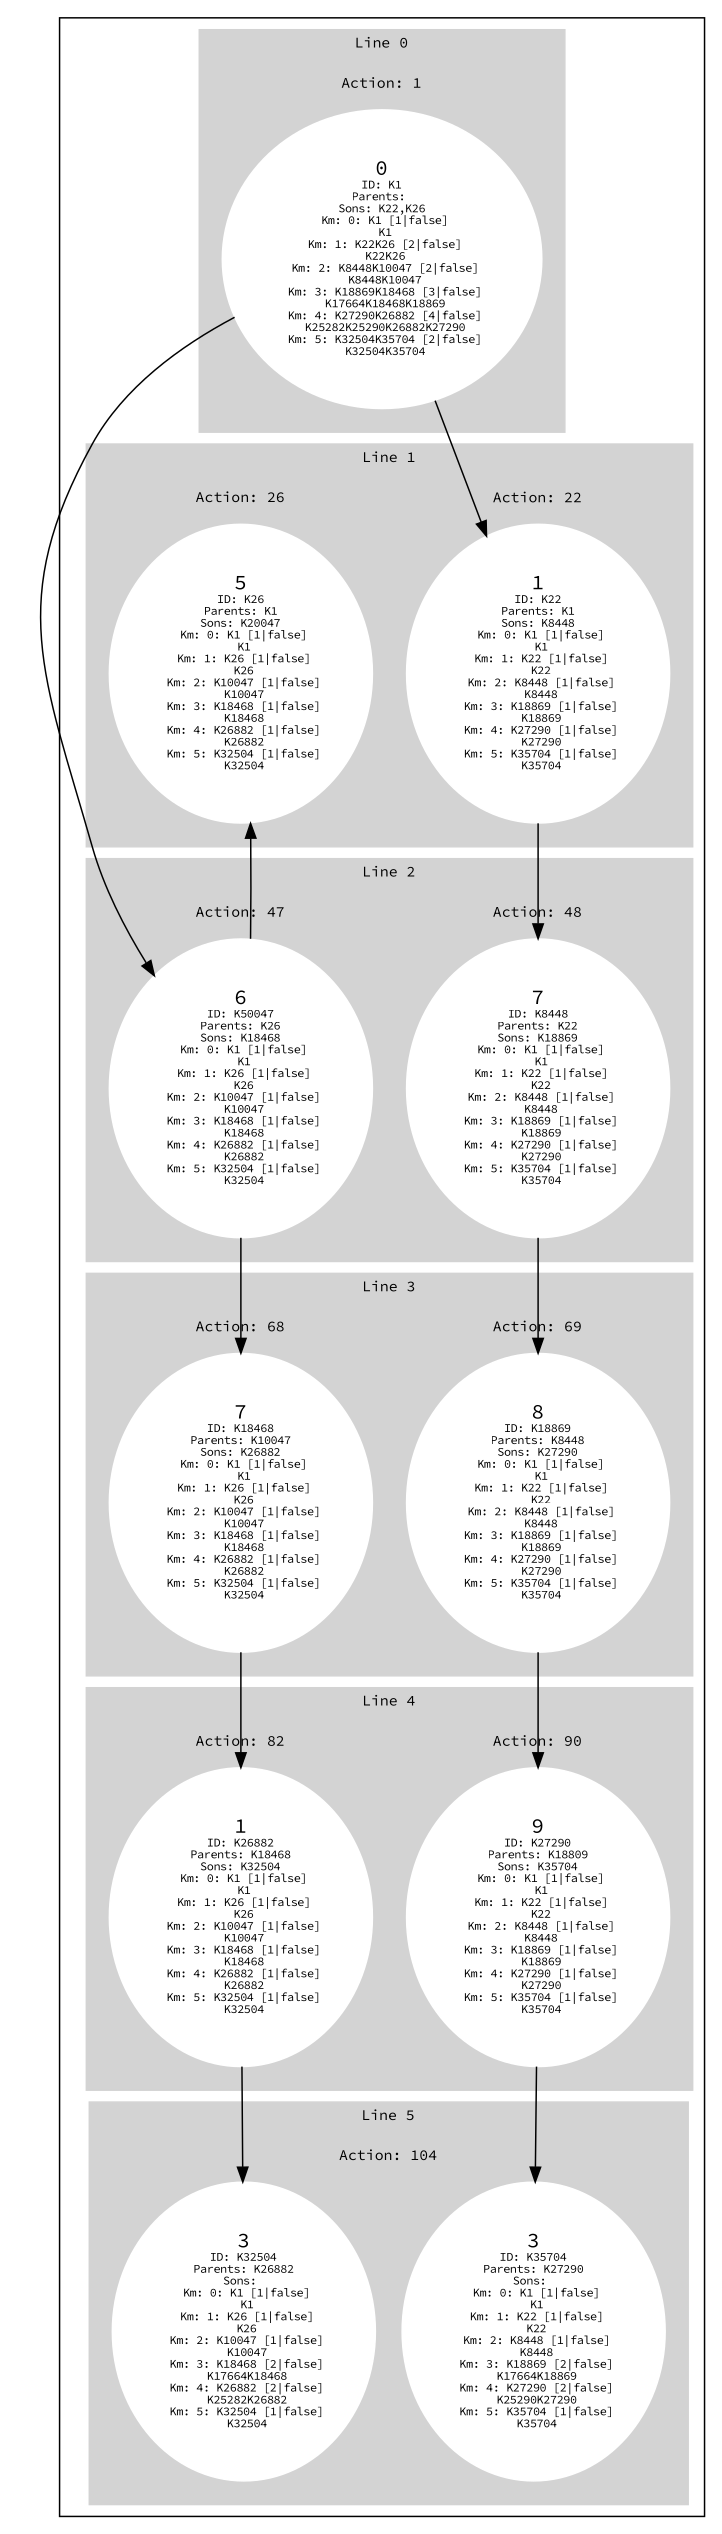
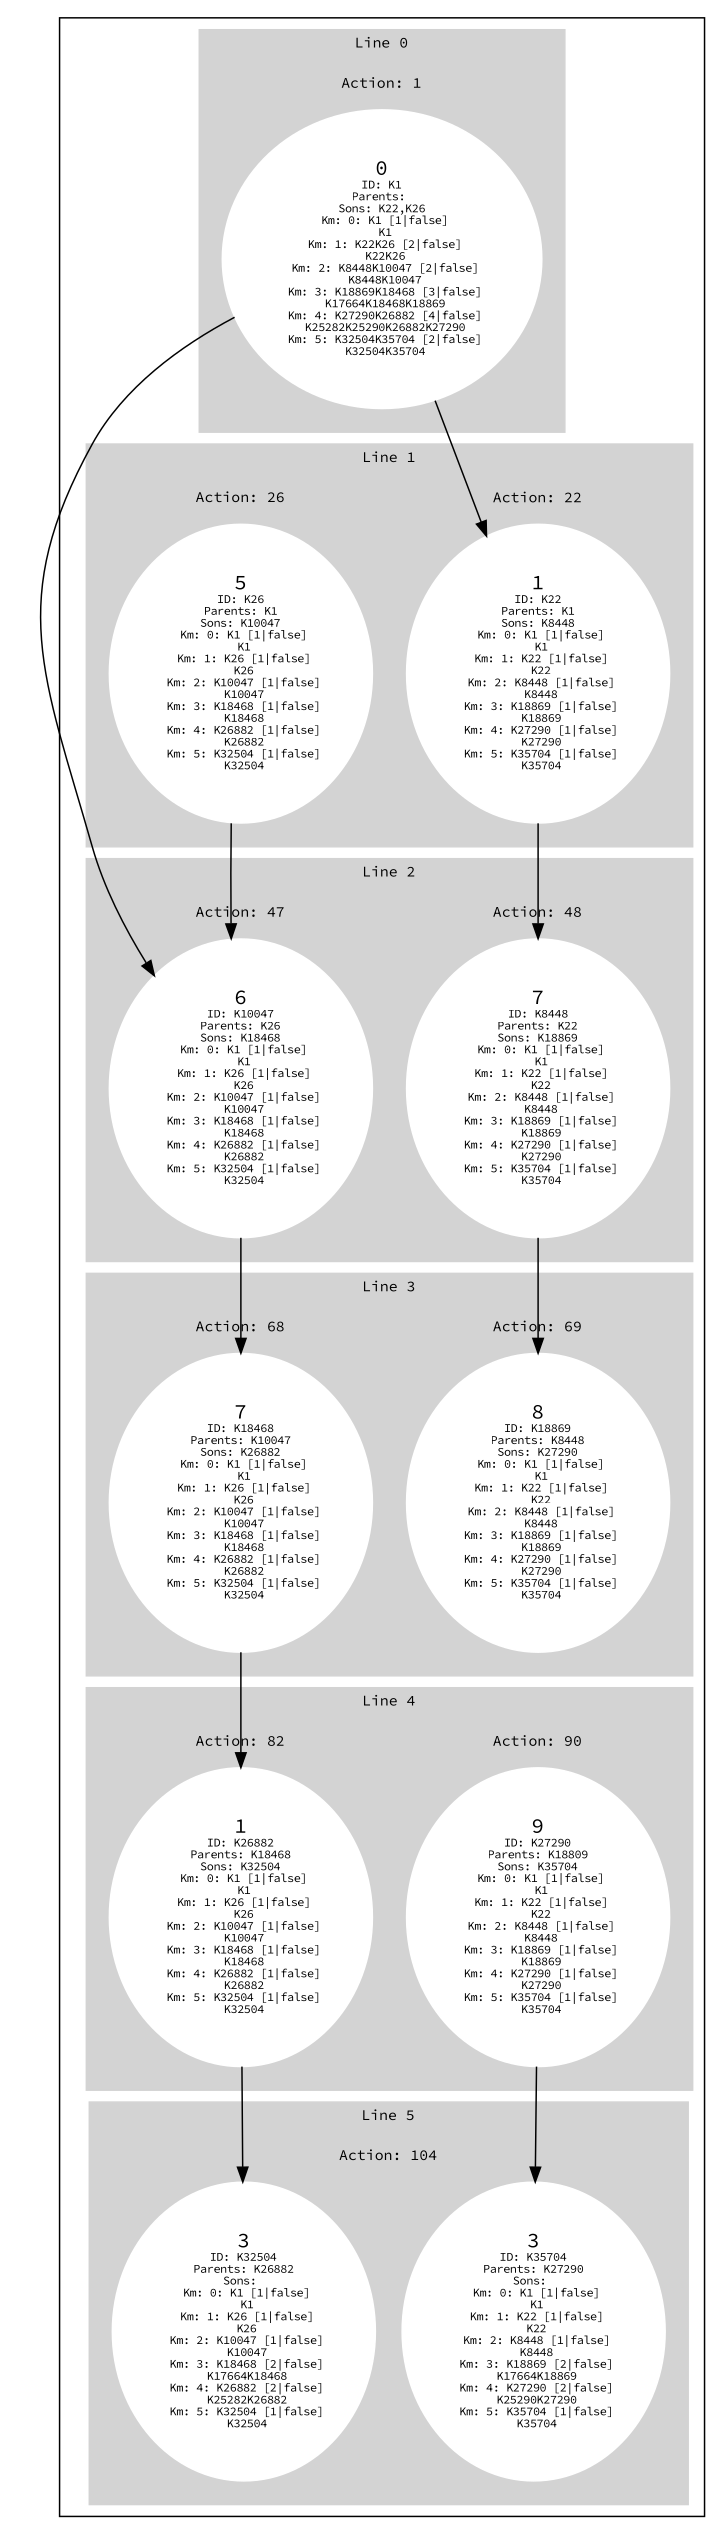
(241, 623) -> (241, 623)
(251, 889) -> (231, 873)
(241, 1014) -> (241, 1014)
(538, 1702) -> none
